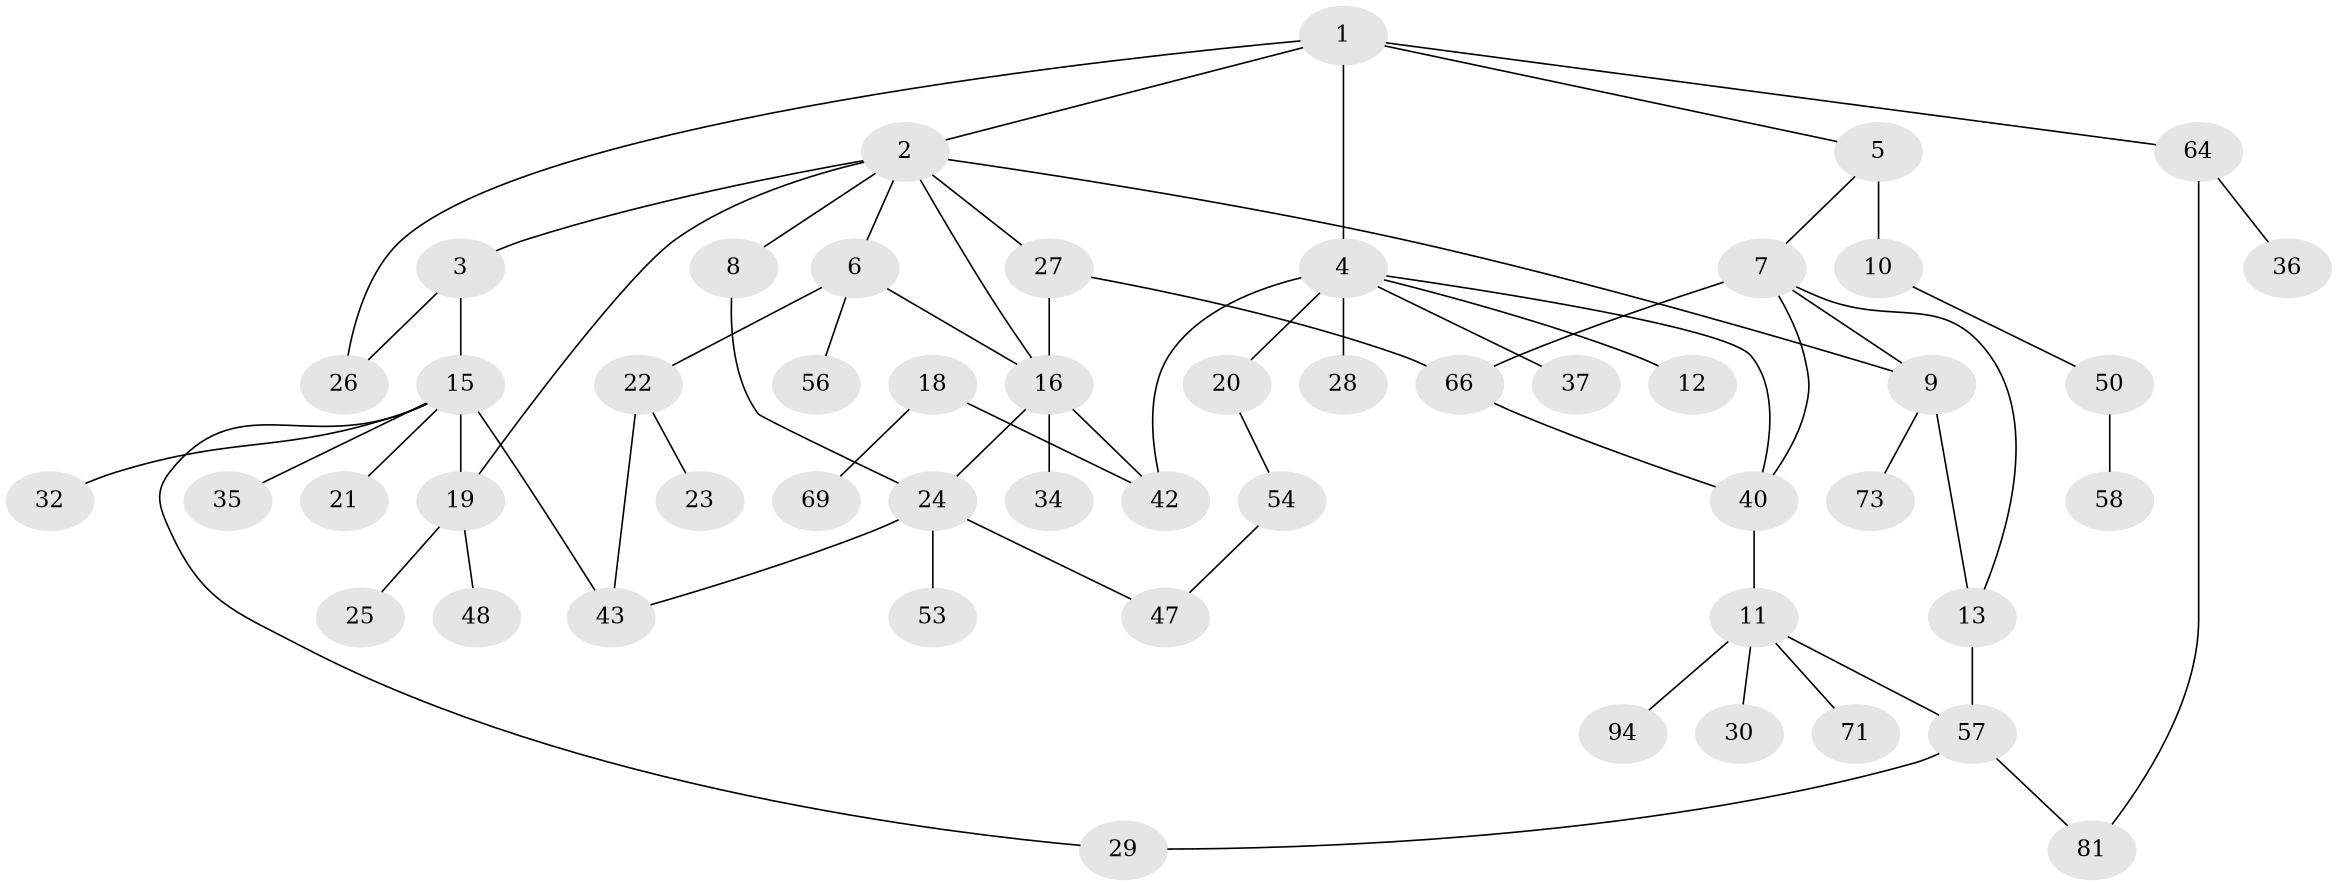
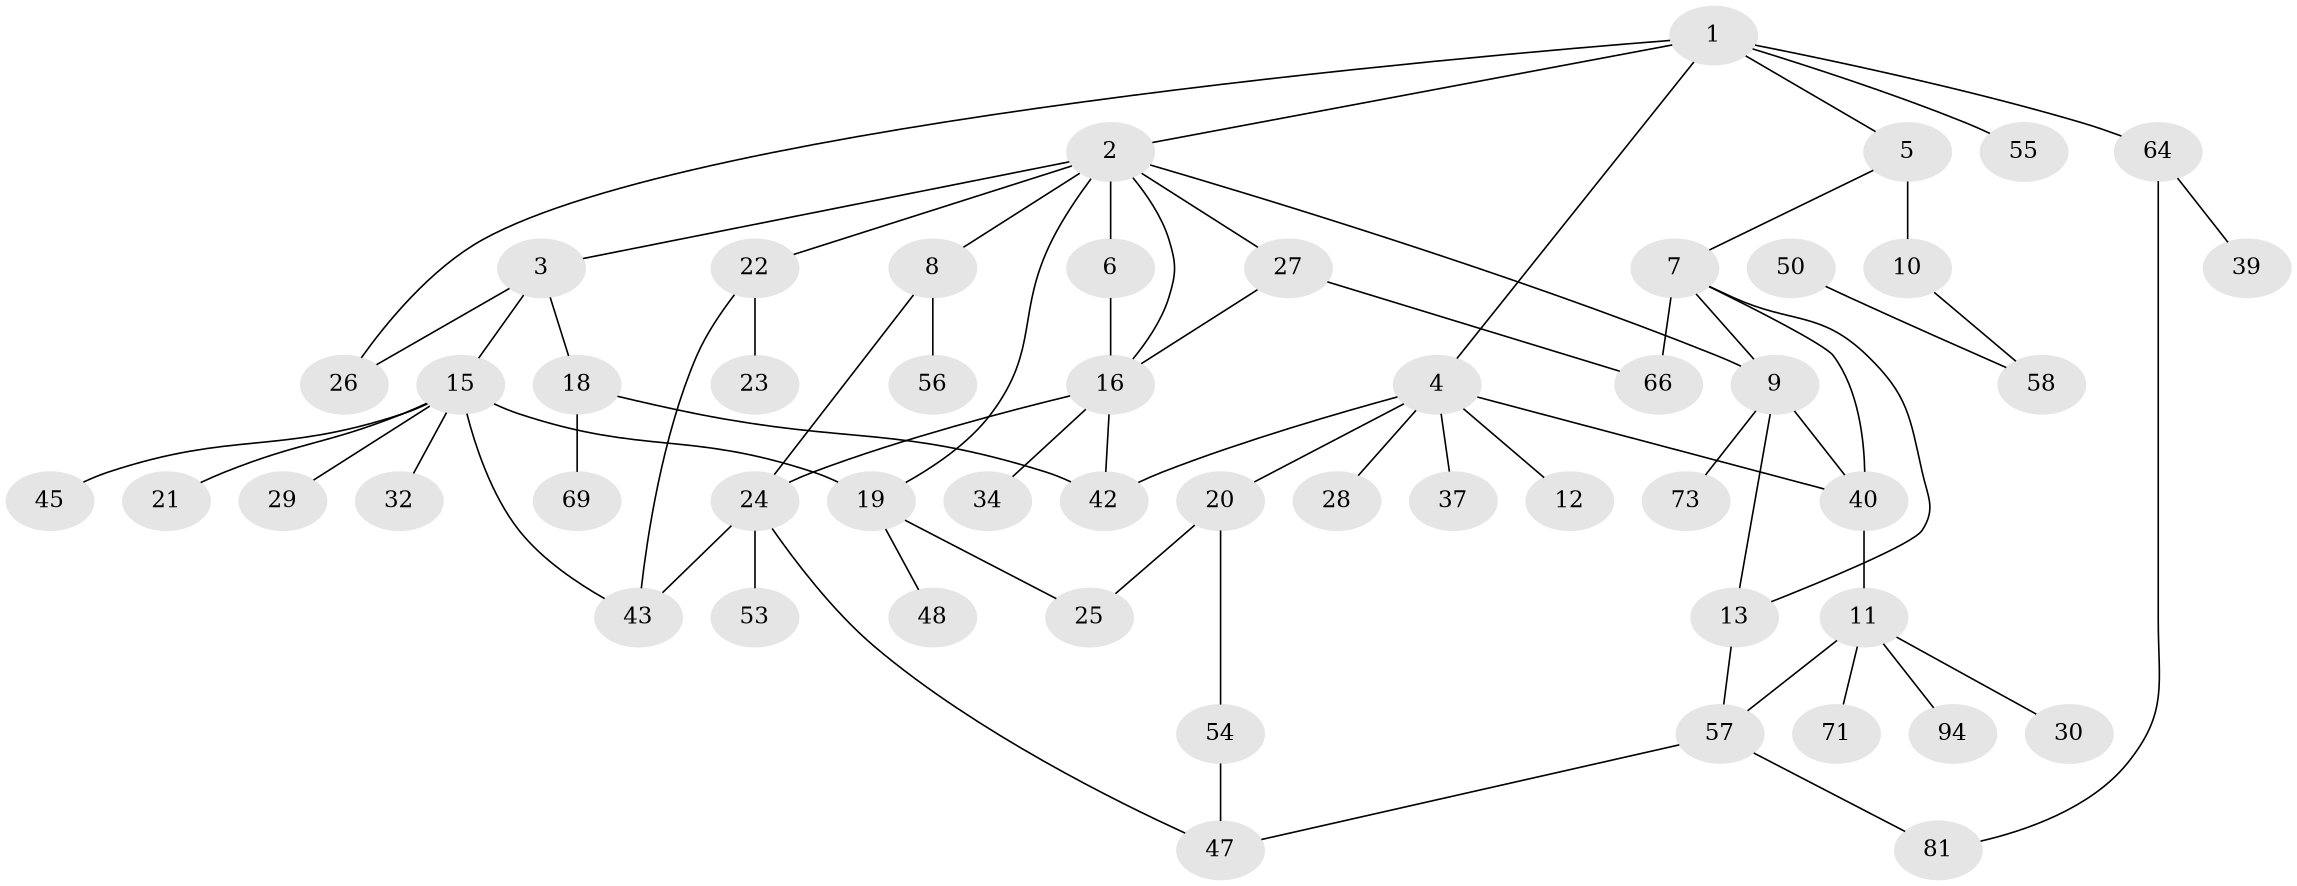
none -> (2024, 152)
(2288, 268) -> (2247, 268)
(747, 326) -> (933, 210)
none -> (559, 327)
(836, 327) -> (933, 327)
(1994, 327) -> (1975, 327)
(1604, 447) -> (1820, 443)
(228, 501) -> (50, 501)
none -> (1155, 559)
(1557, 828) -> (1470, 792)
